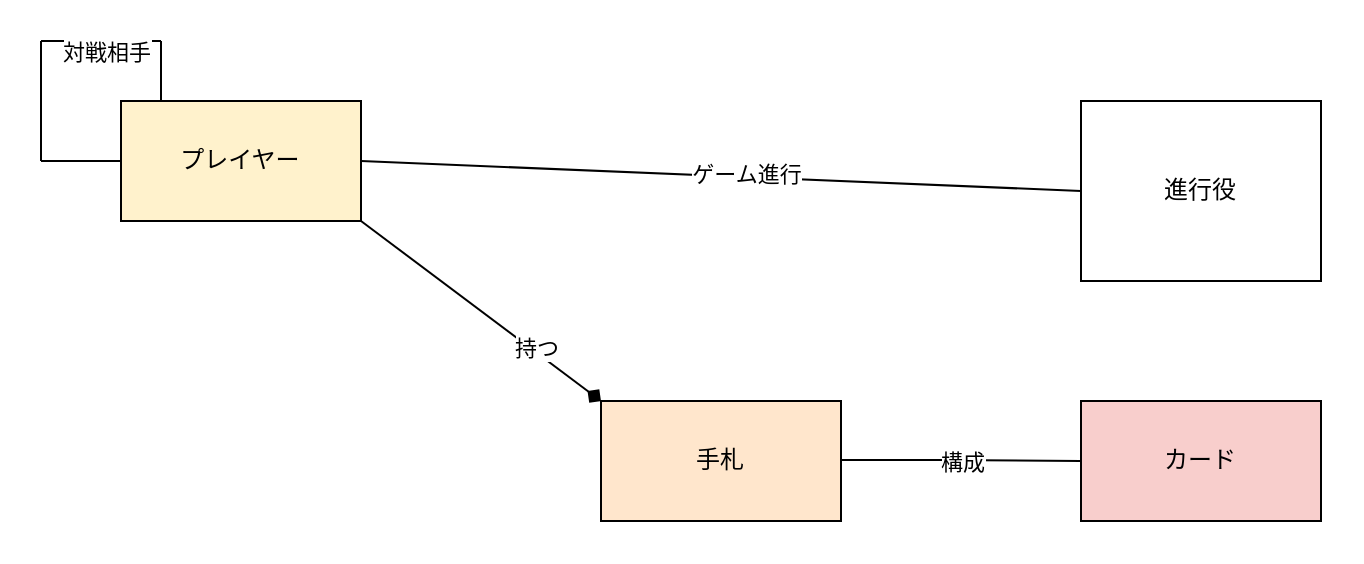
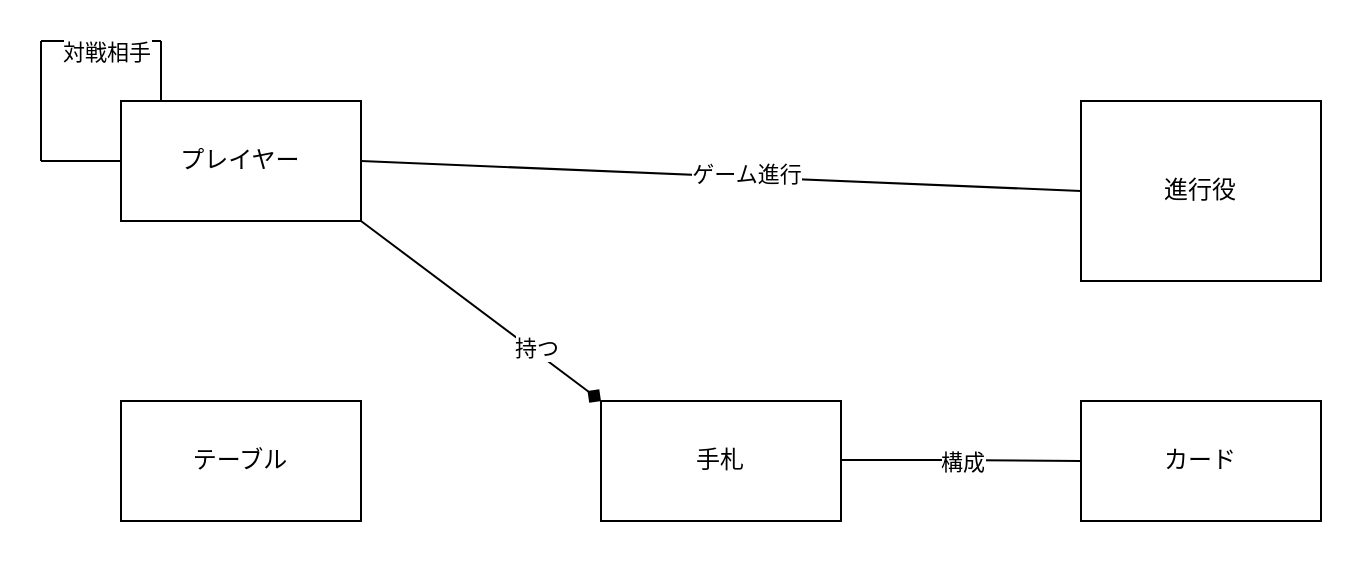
(241, 161) -> (241, 161)
none -> (241, 461)
(721, 461) -> (721, 461)
(1201, 461) -> (1201, 461)
